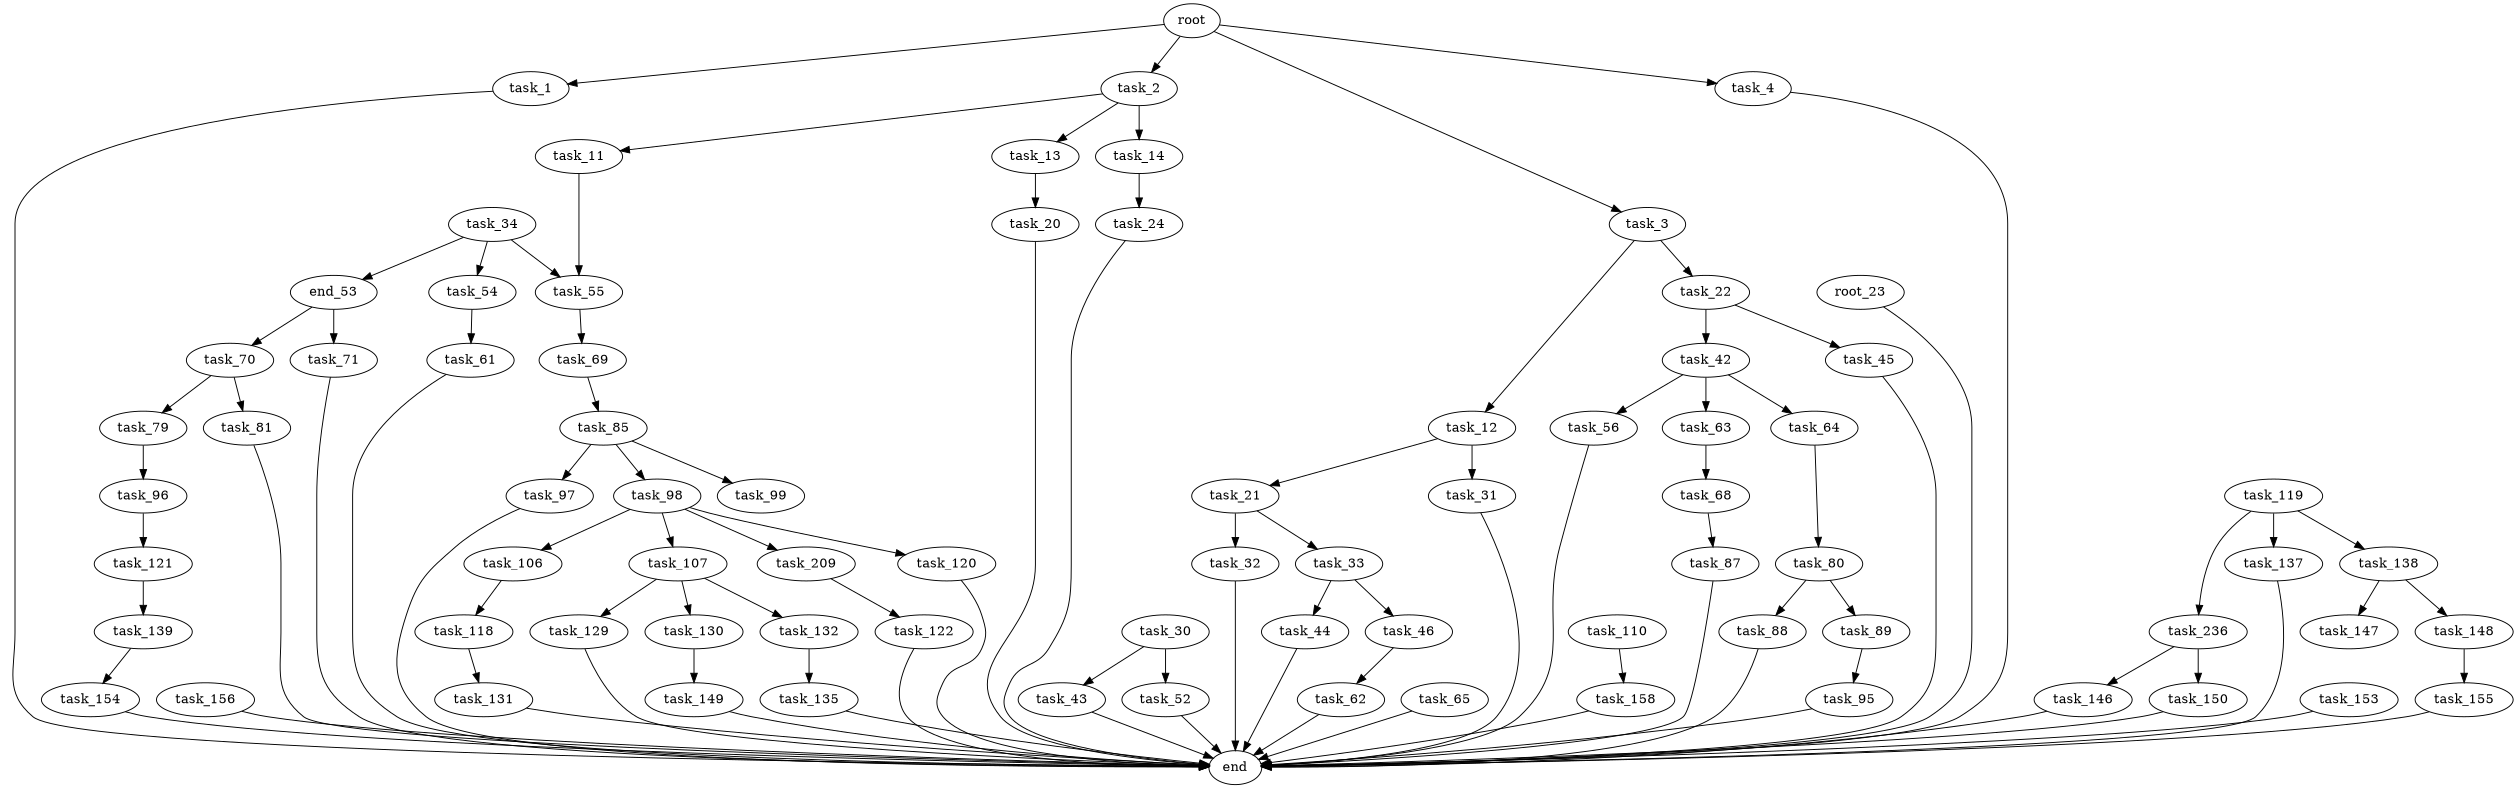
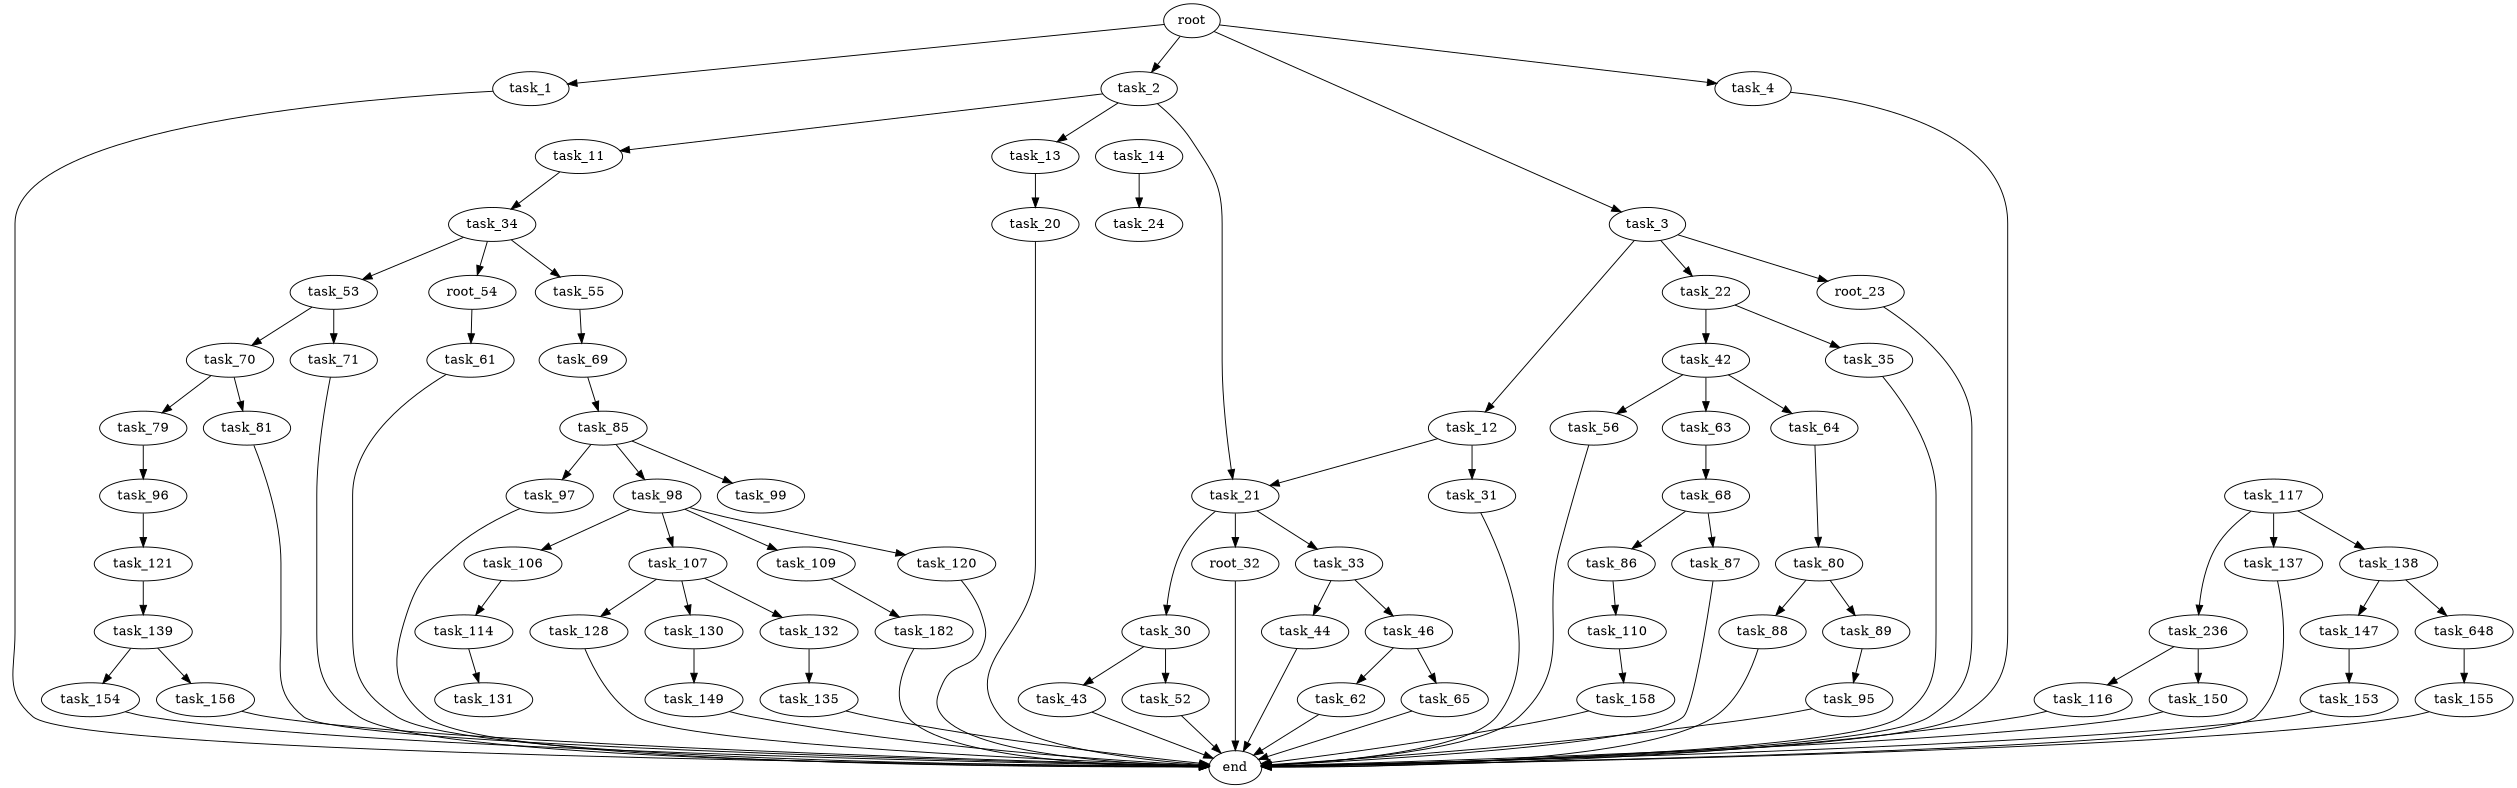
(1139, 118) -> (1222, 276)
(579, 220) -> (539, 188)
none -> (1748, 257)
(334, 292) -> (334, 292)
(472, 292) -> (472, 292)
(1869, 360) -> (1869, 360)
(2274, 496) -> (2274, 496)
none -> (1181, 553)
(806, 564) -> (806, 564)
(1235, 564) -> (1235, 564)
none -> (1612, 564)
(1071, 584) -> none
(464, 632) -> (464, 632)
(579, 632) -> (579, 632)
(924, 632) -> (924, 632)
(2464, 632) -> (2464, 632)
none -> (2349, 661)
none -> (171, 662)
none -> (1424, 662)
(2083, 700) -> (2083, 700)
(862, 743) -> none
